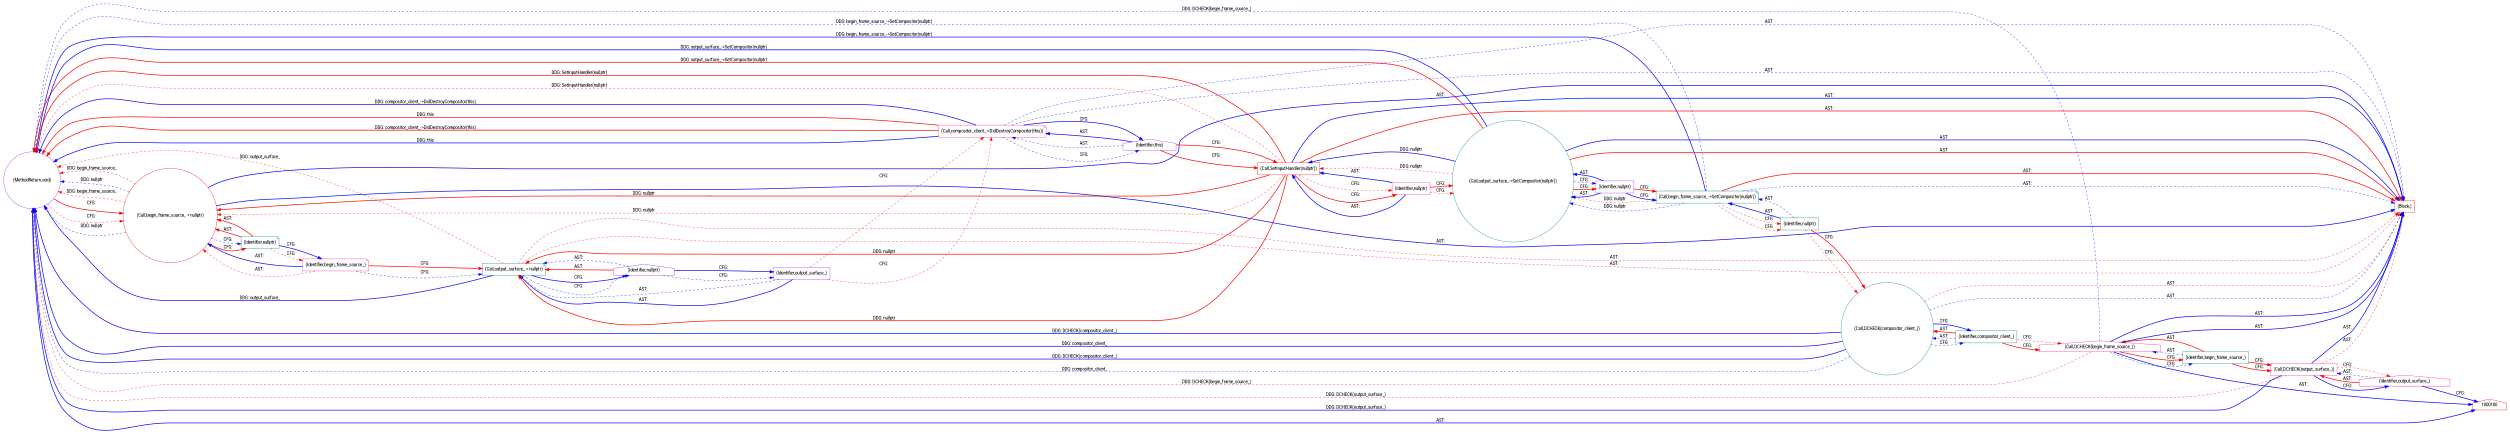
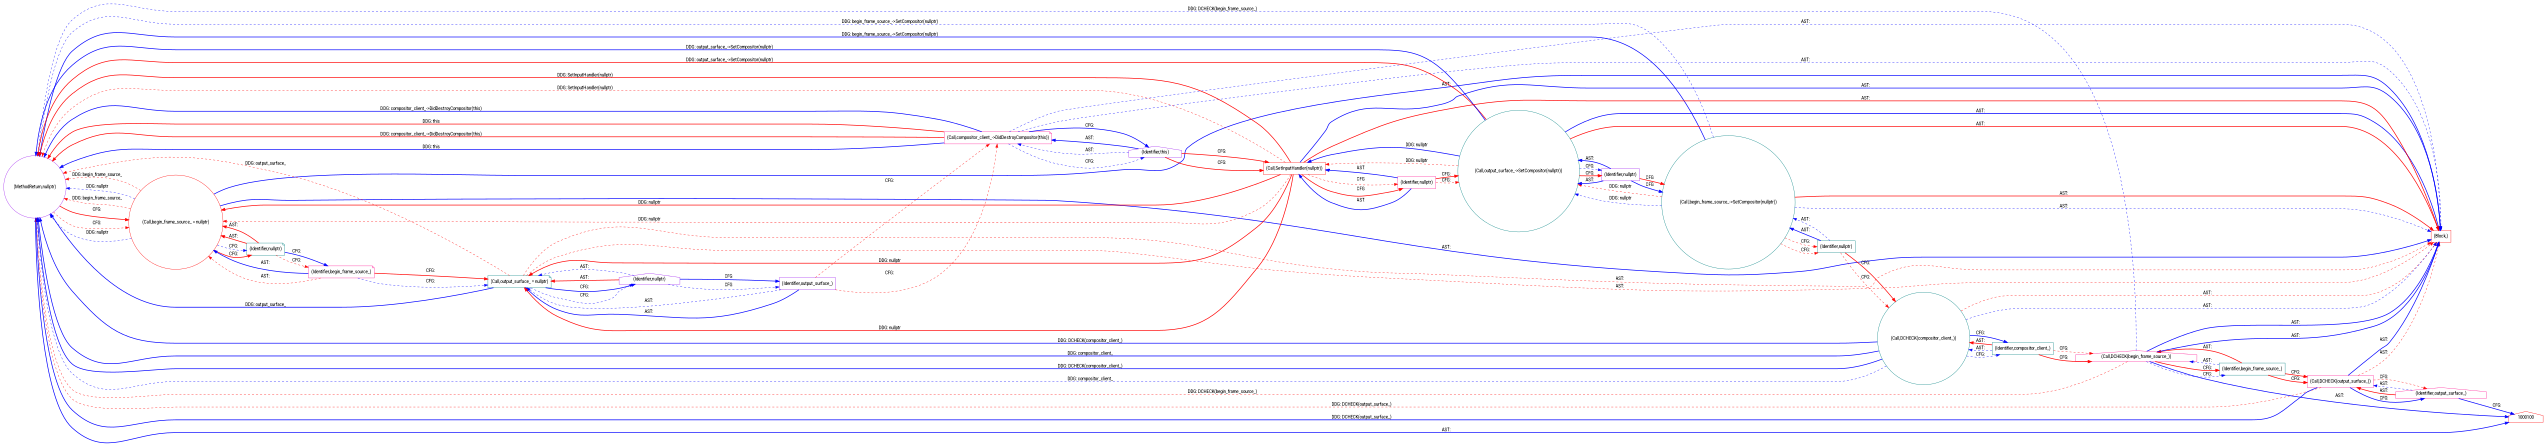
(32, 180) -> (35, 187)
(1707, 197) -> (1728, 202)
